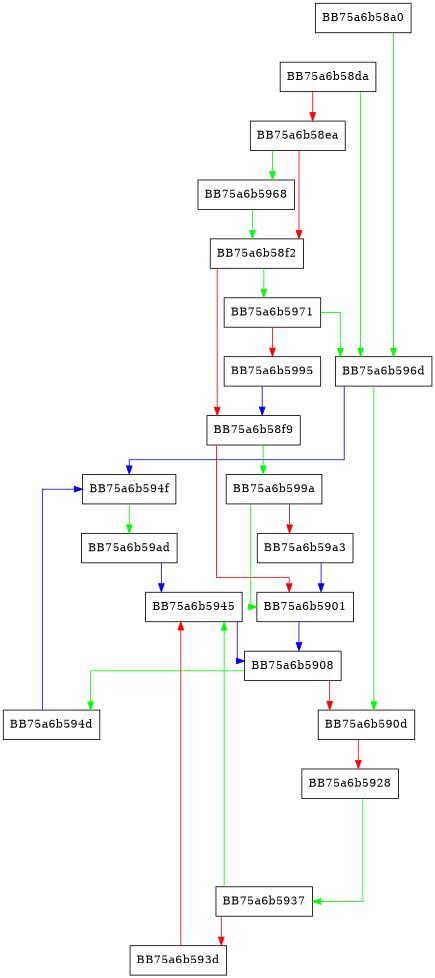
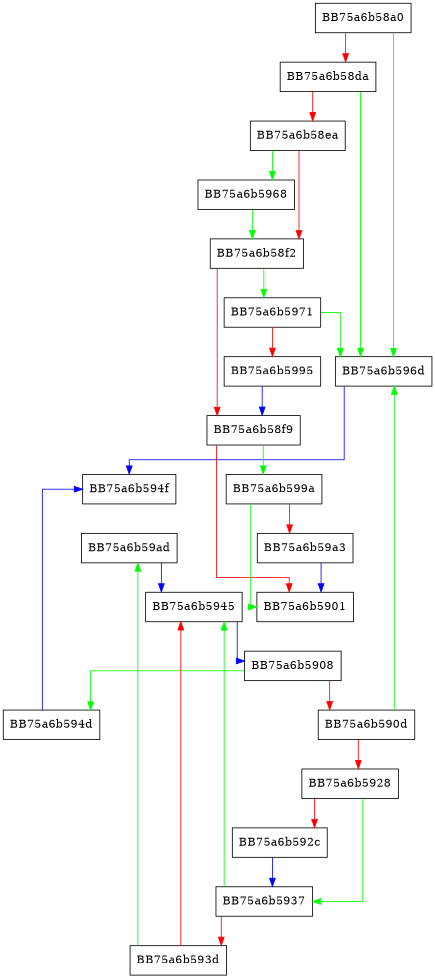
none -> (346, 43)
(129, 514) -> (138, 758)
(374, 544) -> (394, 552)
(299, 632) -> none
none -> (280, 843)
